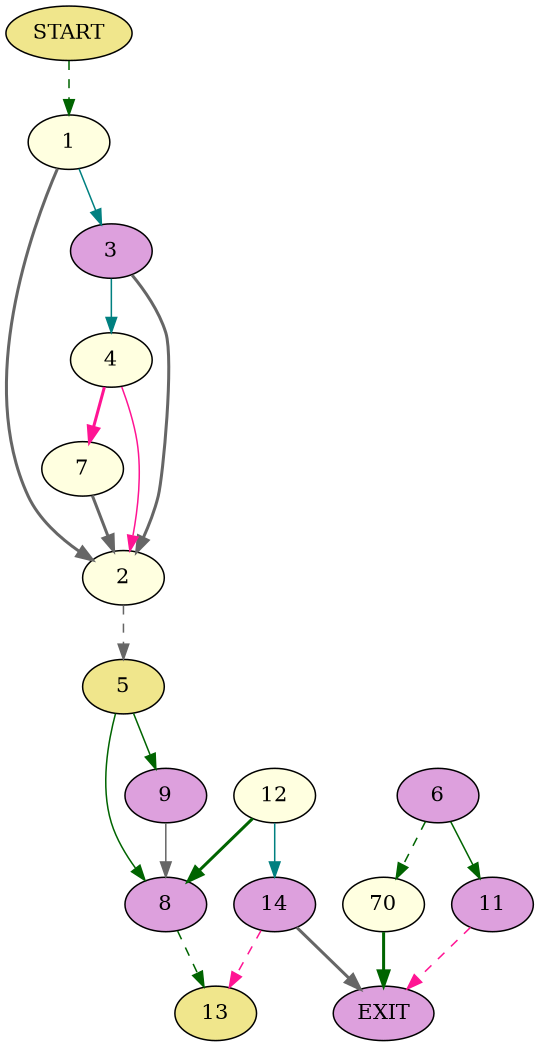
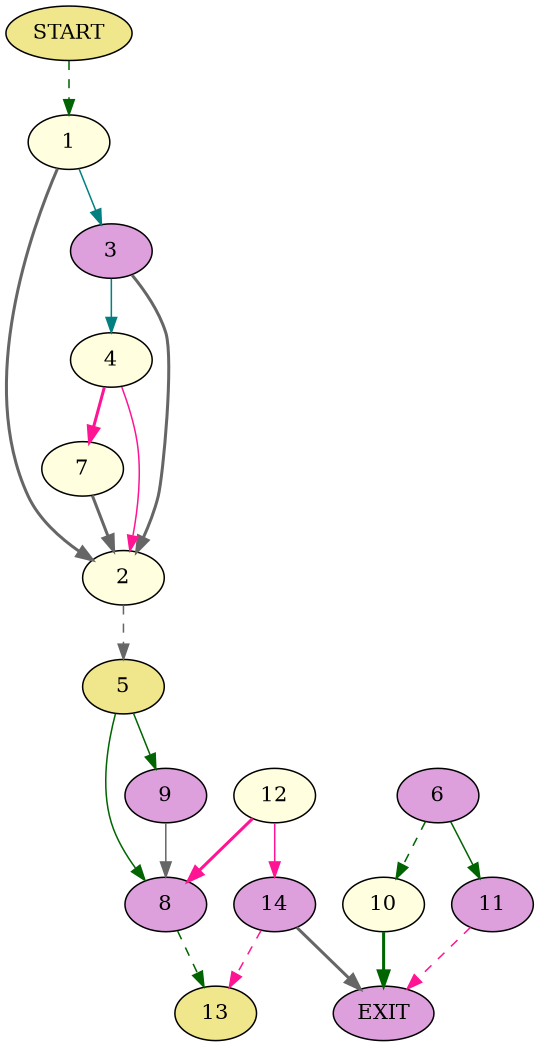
(275, 843) -> (275, 843)
(226, 845) -> (226, 845)
(384, 904) -> (384, 904)
